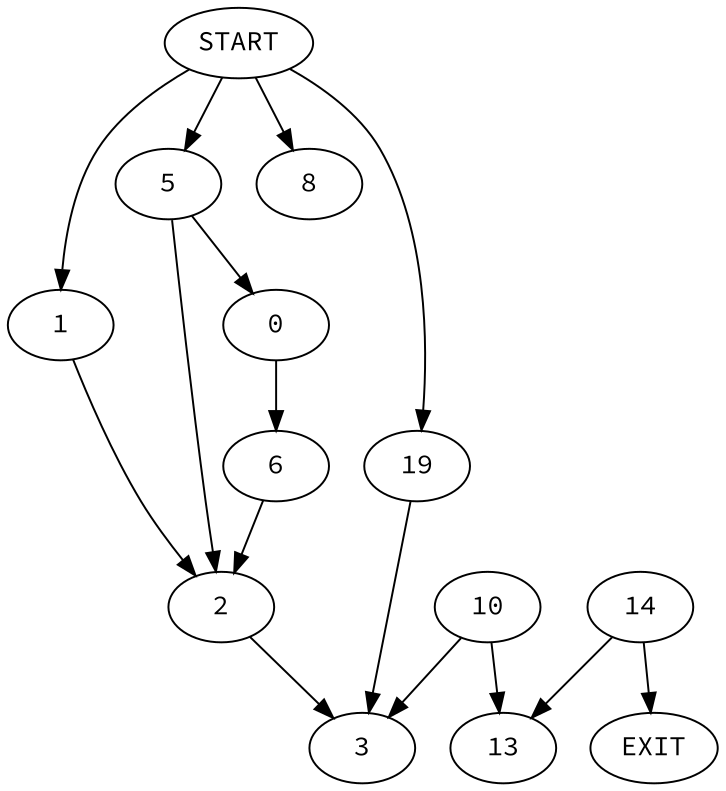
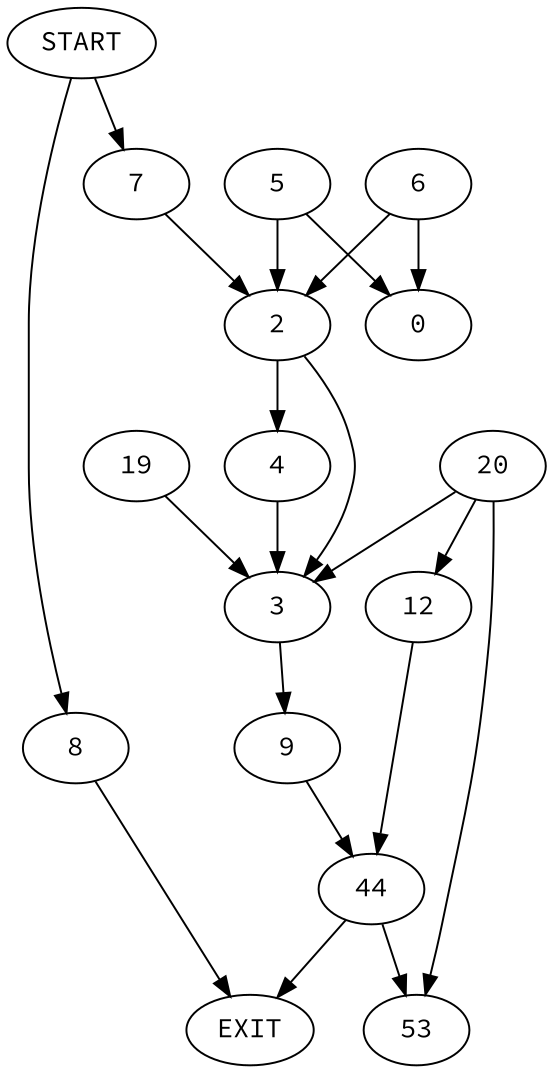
(208, 105) -> none
(408, 217) -> none
(61, 325) -> (136, 184)
(276, 386) -> (418, 245)
none -> (277, 466)
none -> (418, 607)
(488, 607) -> (493, 466)
(640, 607) -> (371, 889)
none -> (287, 748)
(503, 748) -> (417, 1030)
none -> (157, 880)
